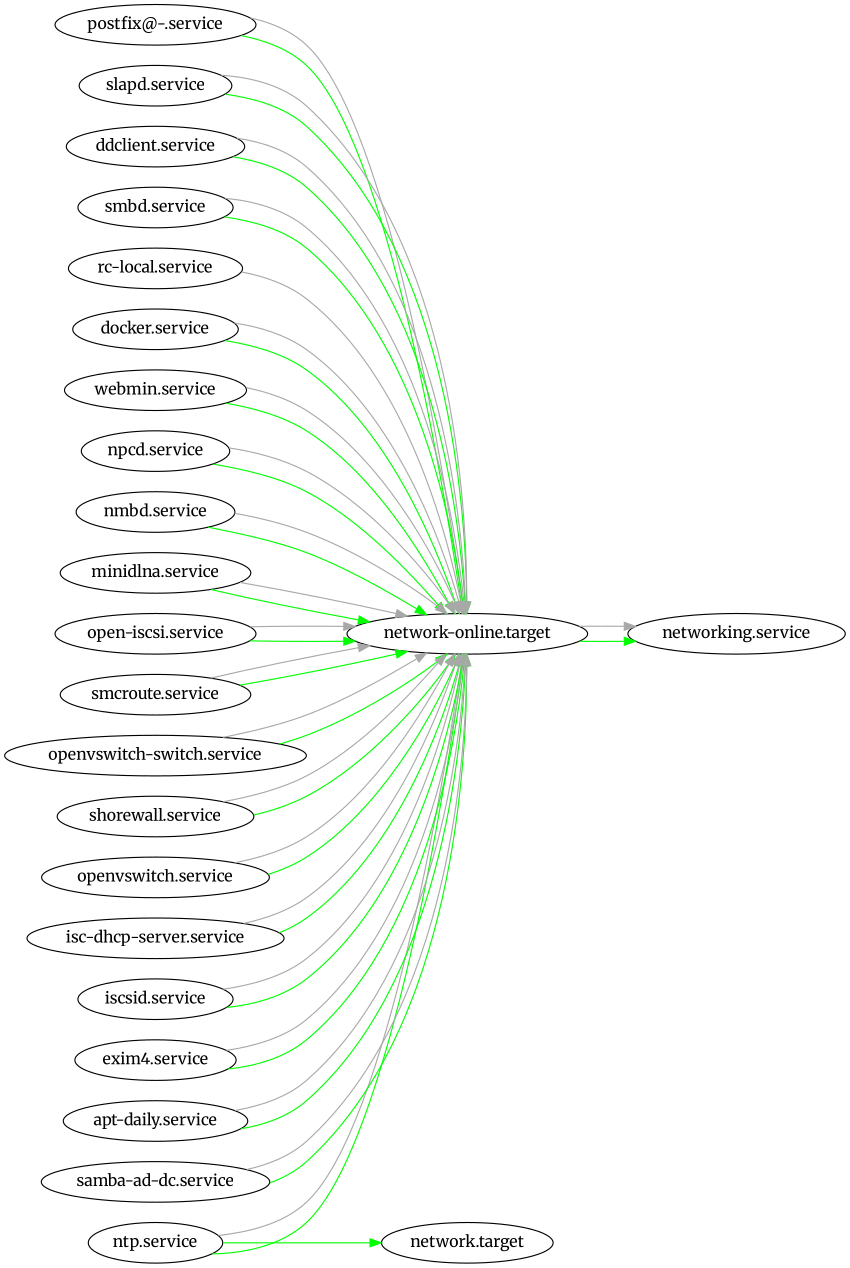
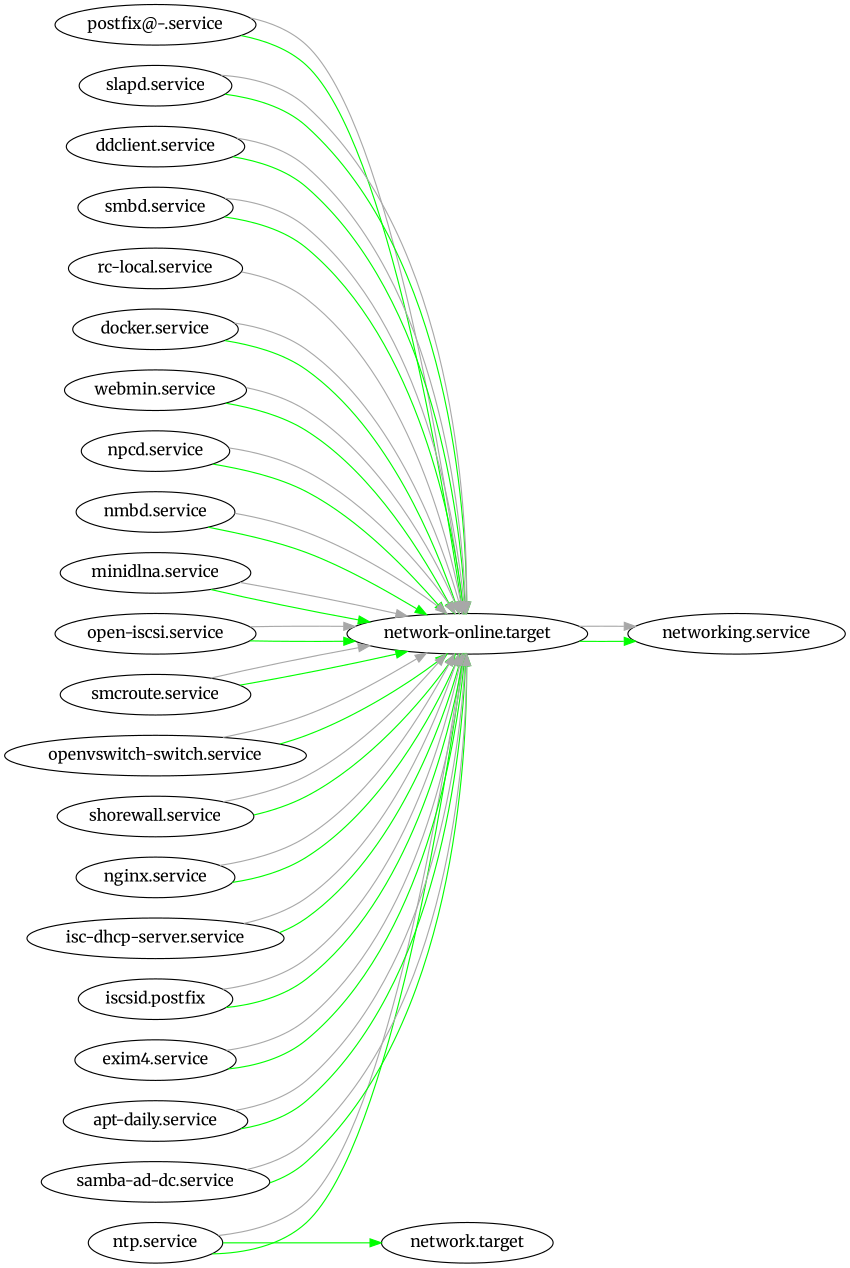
(156, 877) -> (156, 877)
(156, 999) -> (156, 999)
